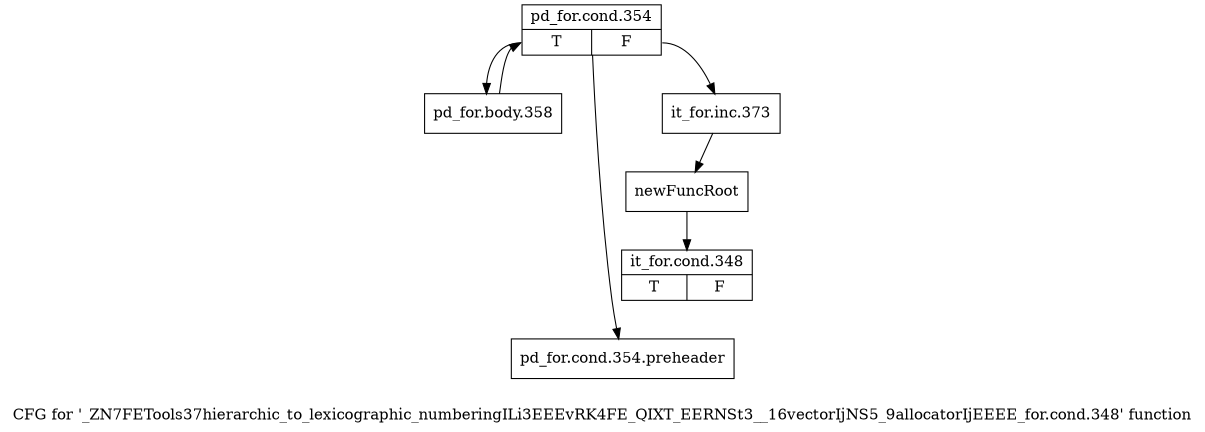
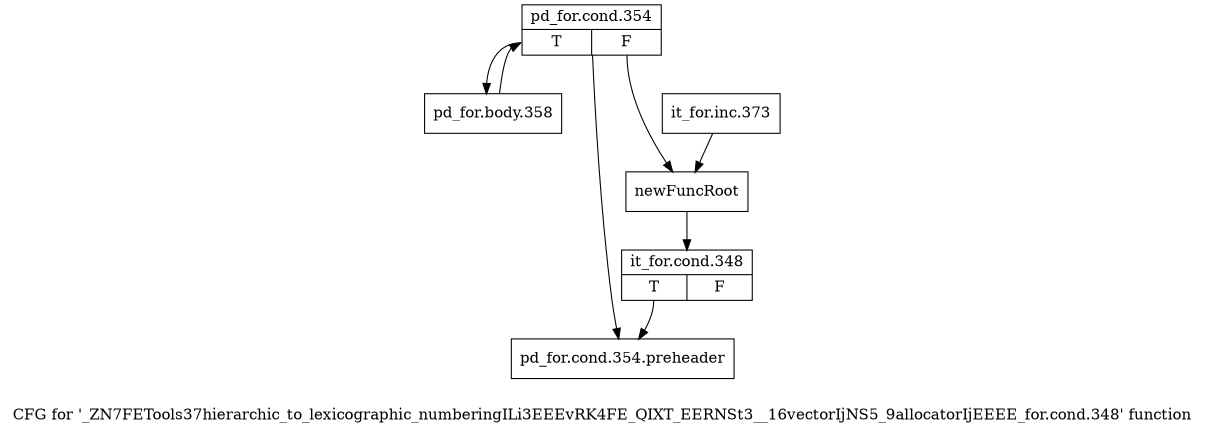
(692, 57) -> (639, 112)
none -> (651, 316)
